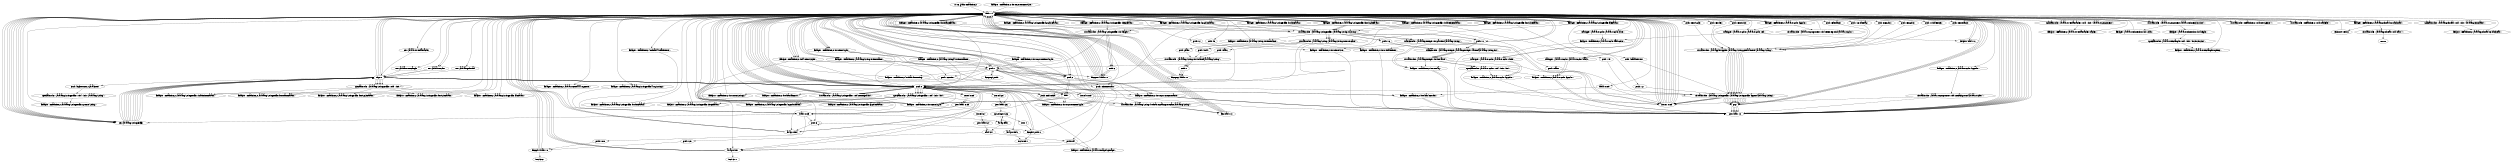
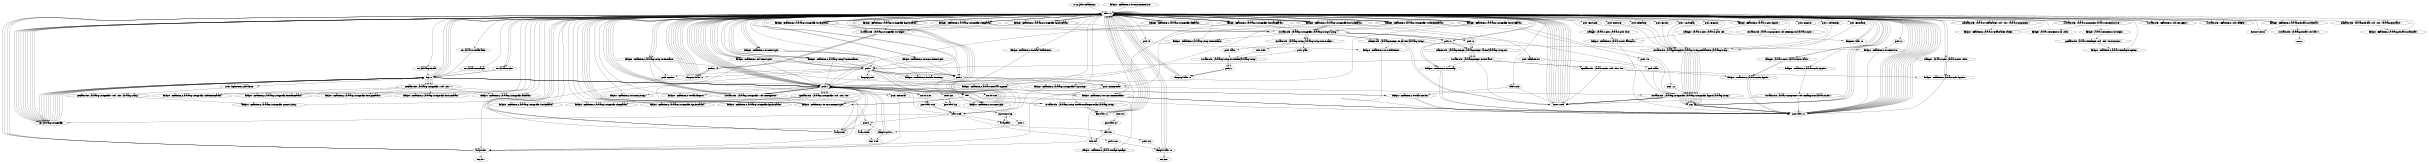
(1968, 41) -> (1855, 41)
(980, 50) -> none
